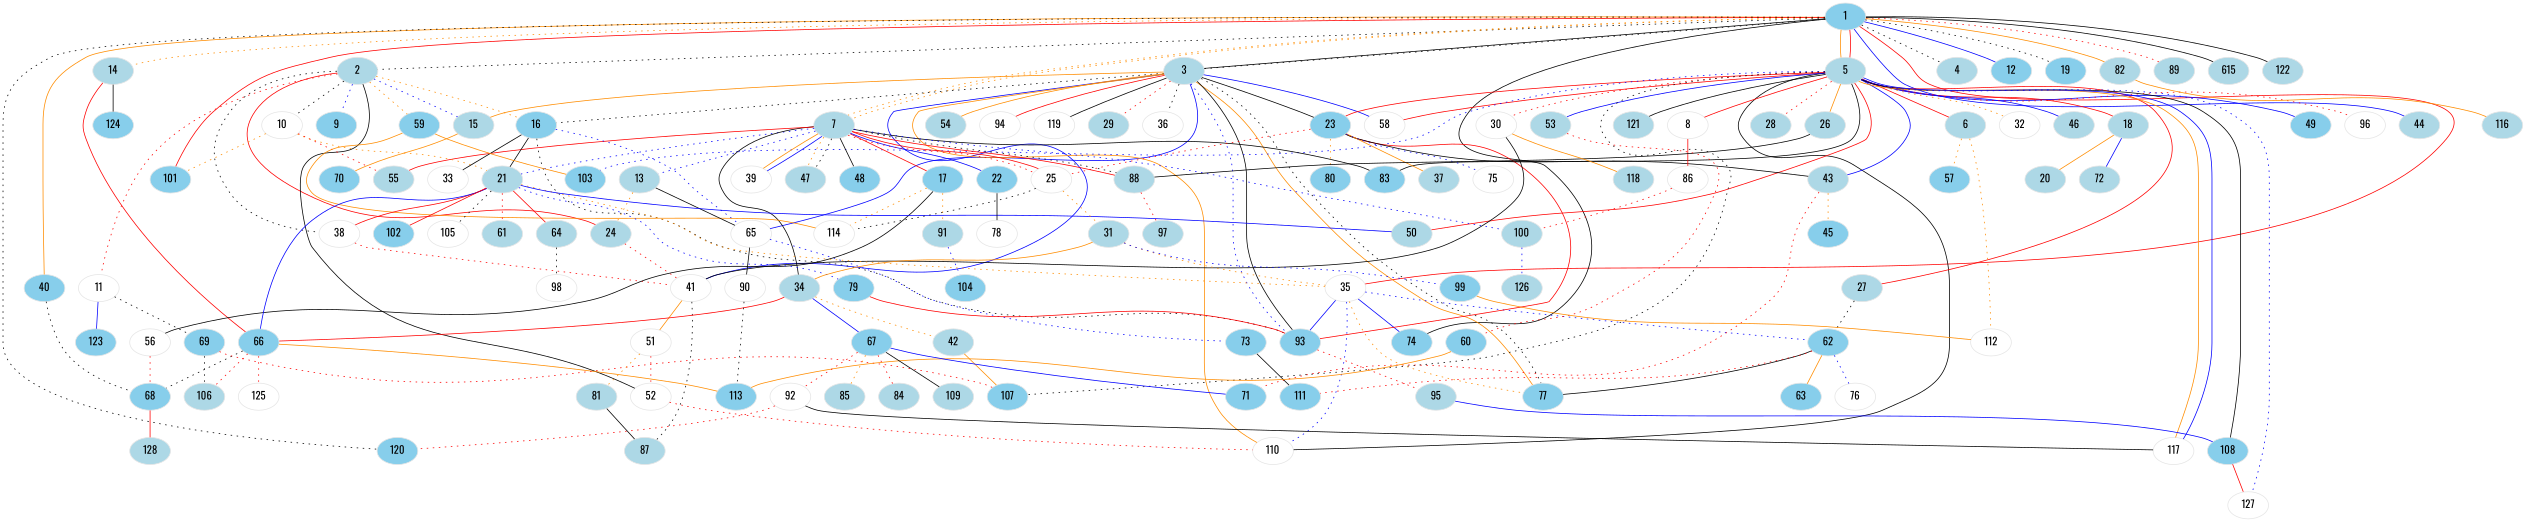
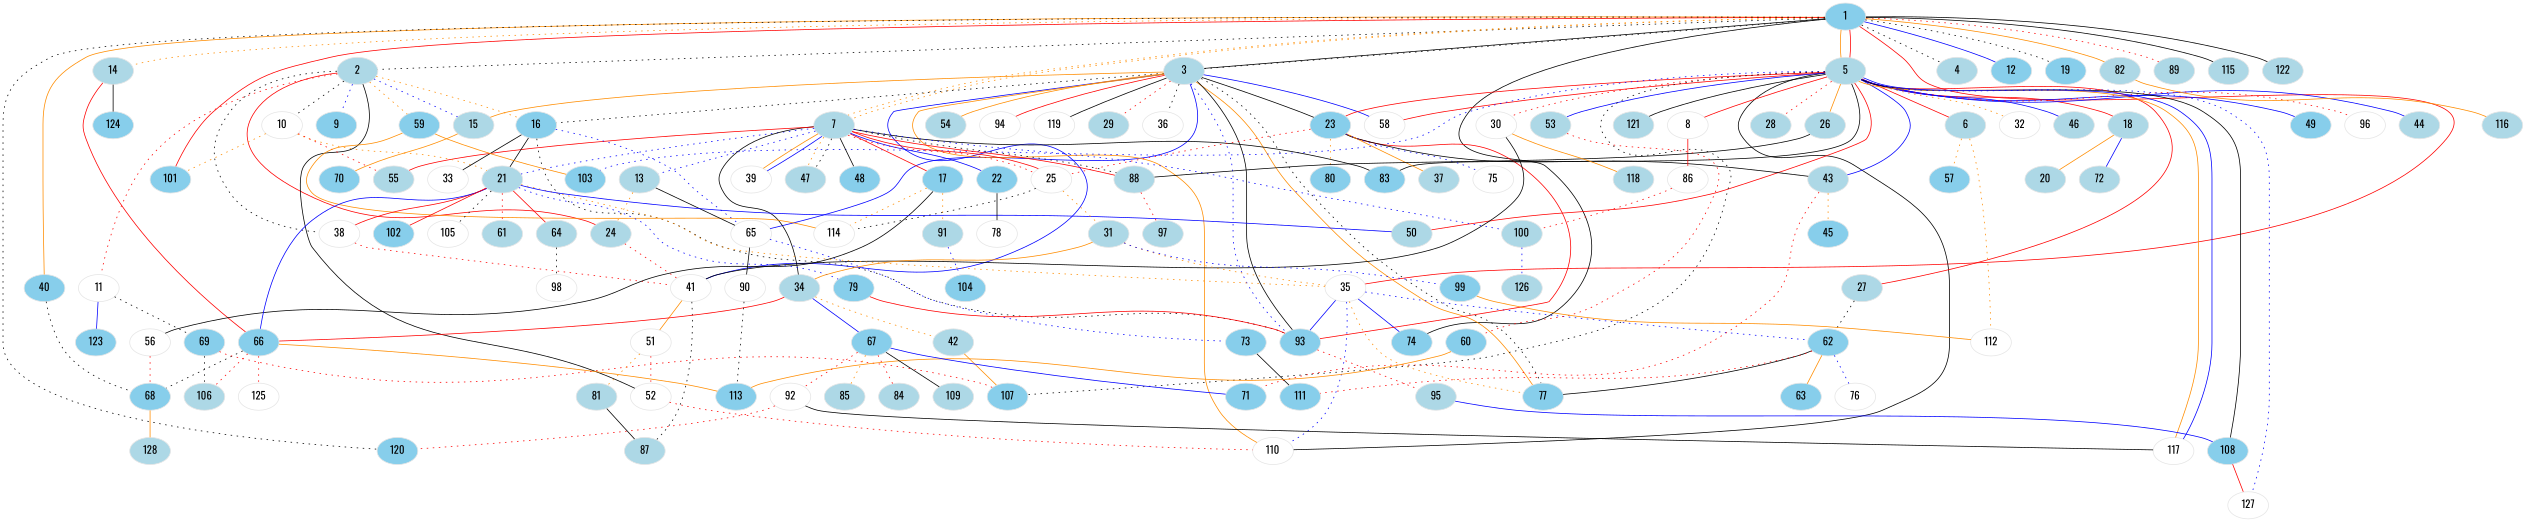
(2229, 71) -> (2229, 71)
(2116, 106) -> (2133, 96)
(150, 427) -> (150, 427)
